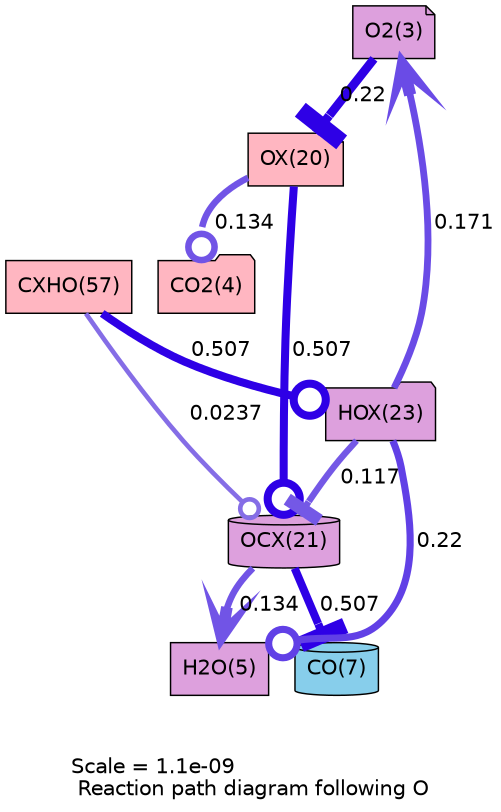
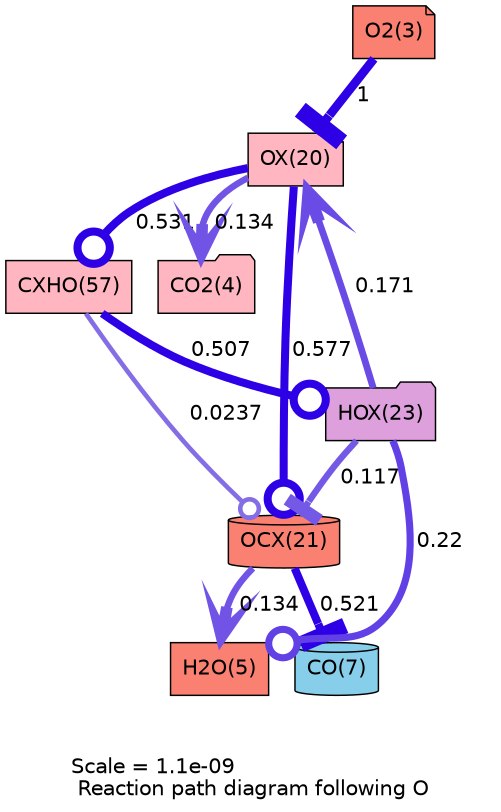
(394, 32) -> (394, 32)
(360, 96) -> (360, 96)
none -> (170, 191)
(220, 198) -> (220, 198)
(428, 242) -> (347, 303)
(319, 351) -> (319, 351)
(284, 542) -> (284, 542)
(347, 605) -> (347, 605)
(220, 669) -> (220, 669)
